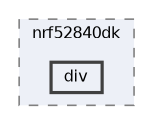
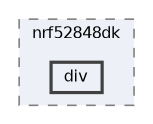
(77, 34) -> (77, 34)
